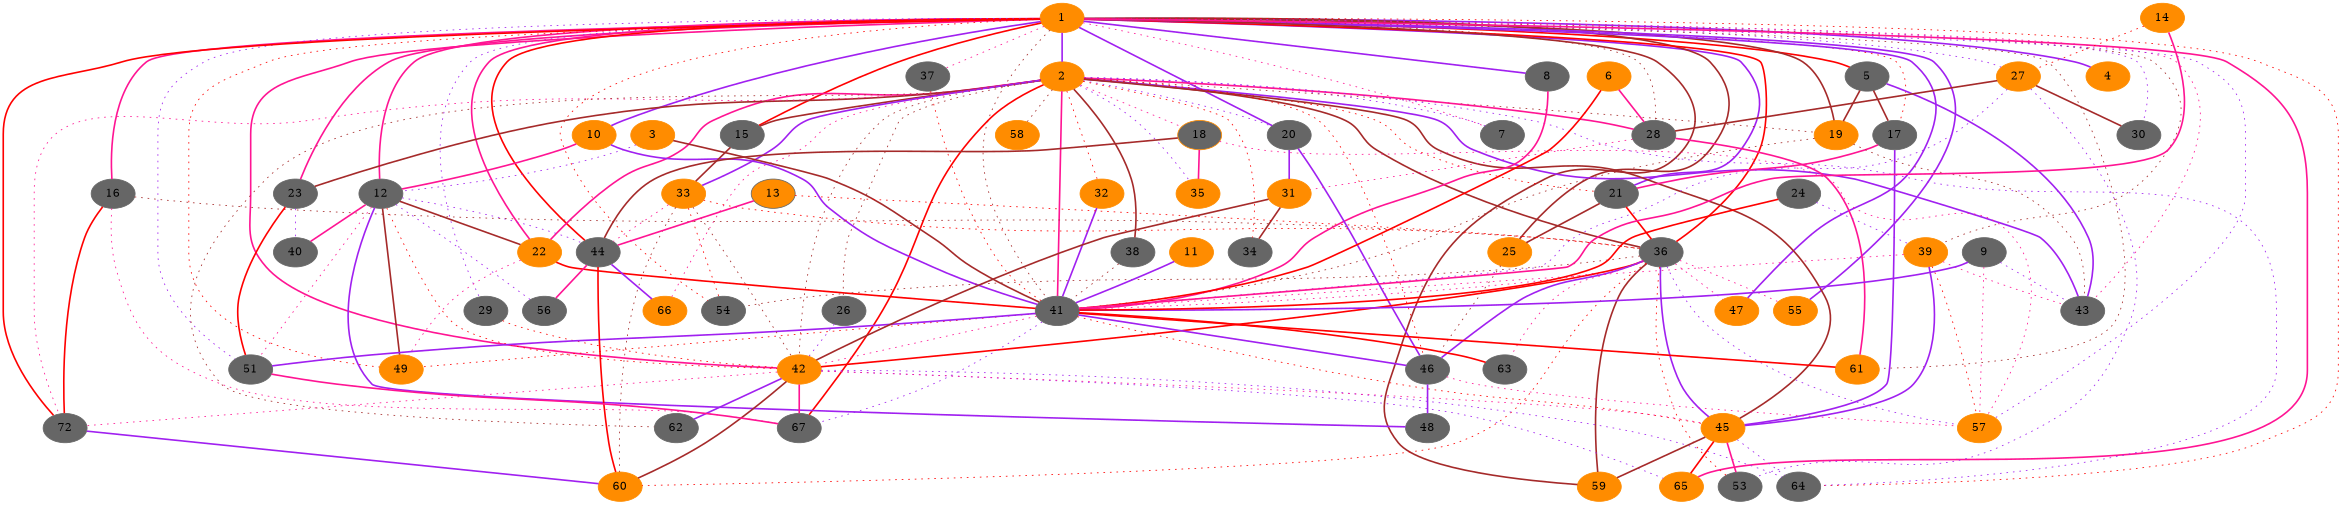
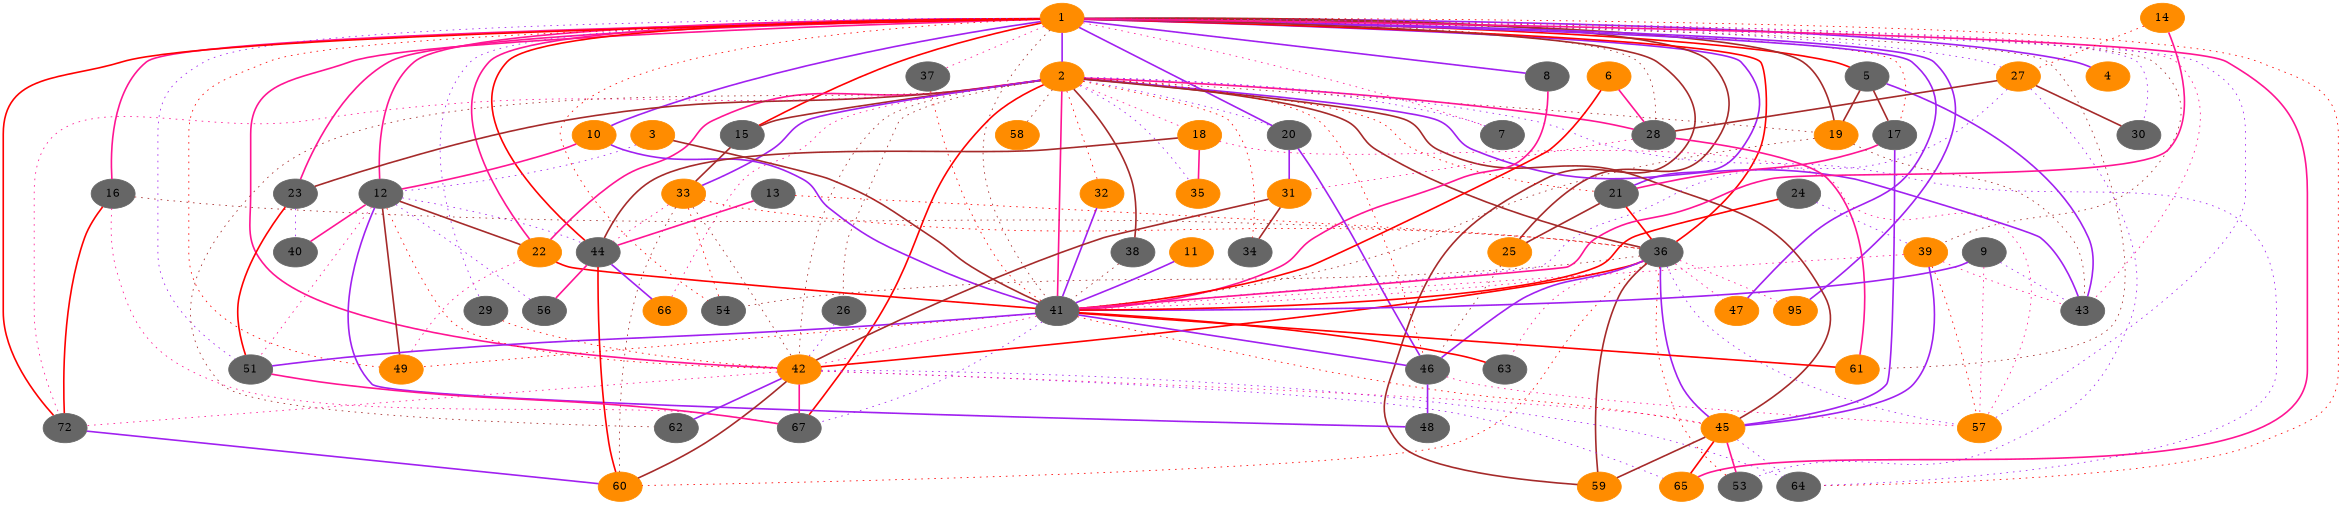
(1200, 135) -> (1200, 135)
(773, 194) -> (773, 194)
(1795, 311) -> (1795, 311)
